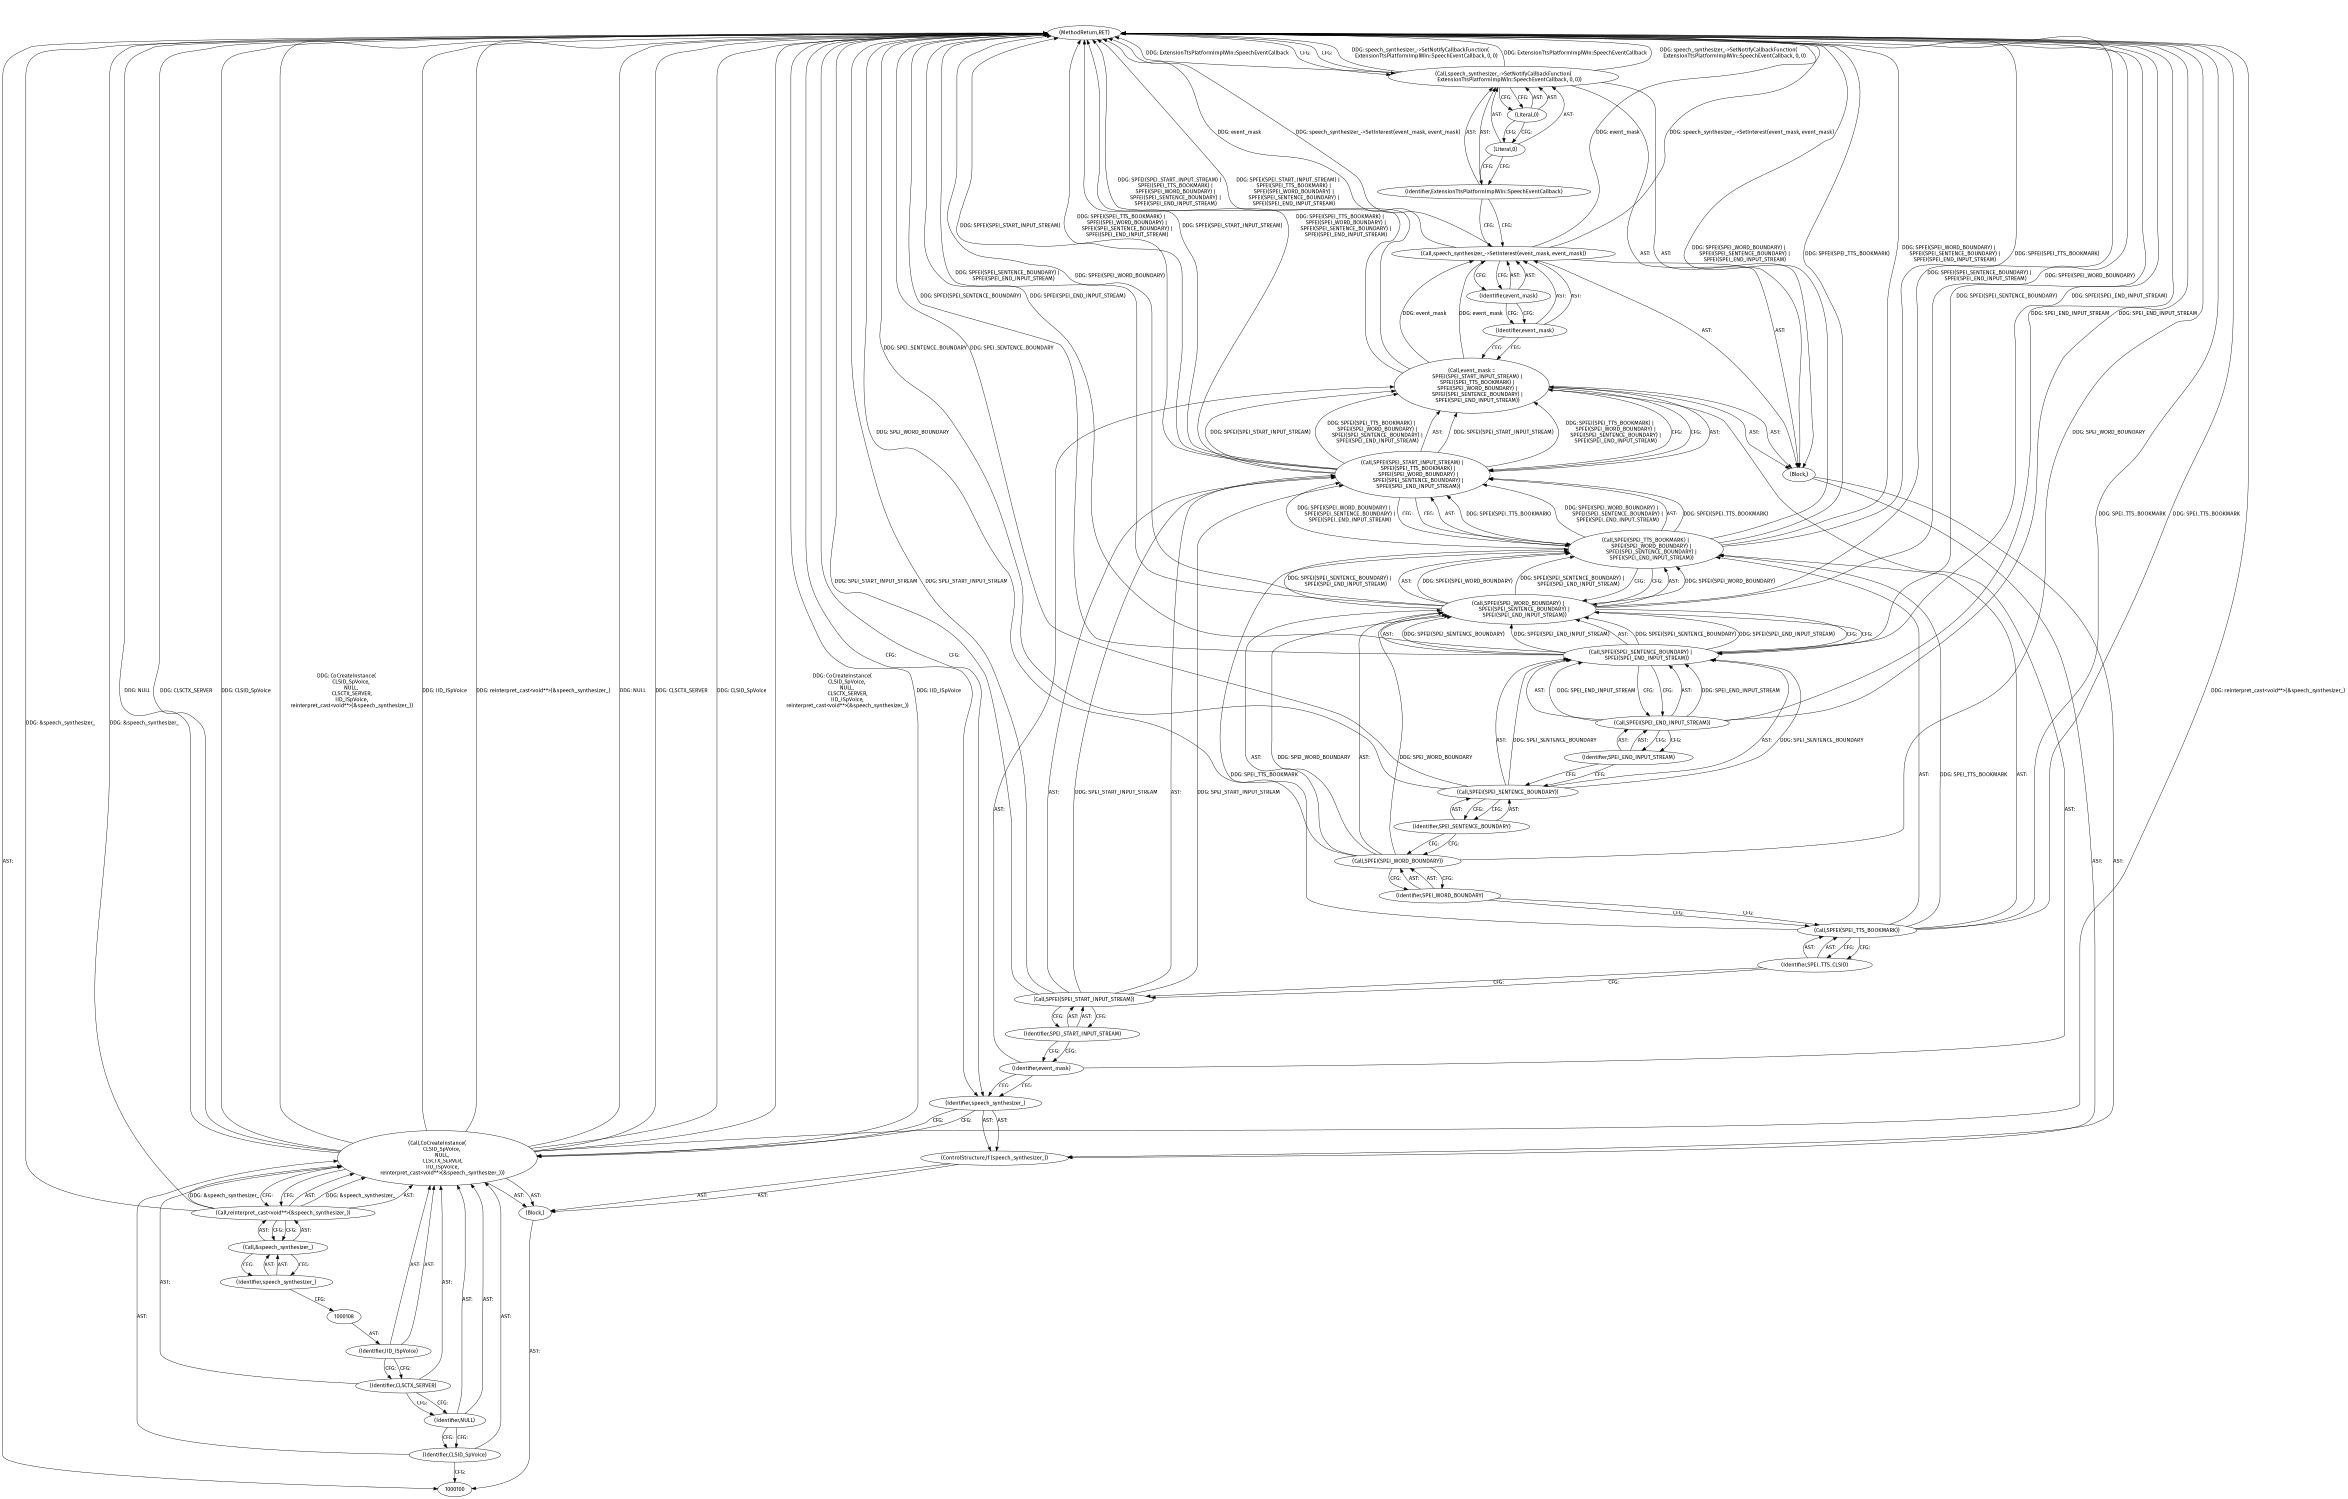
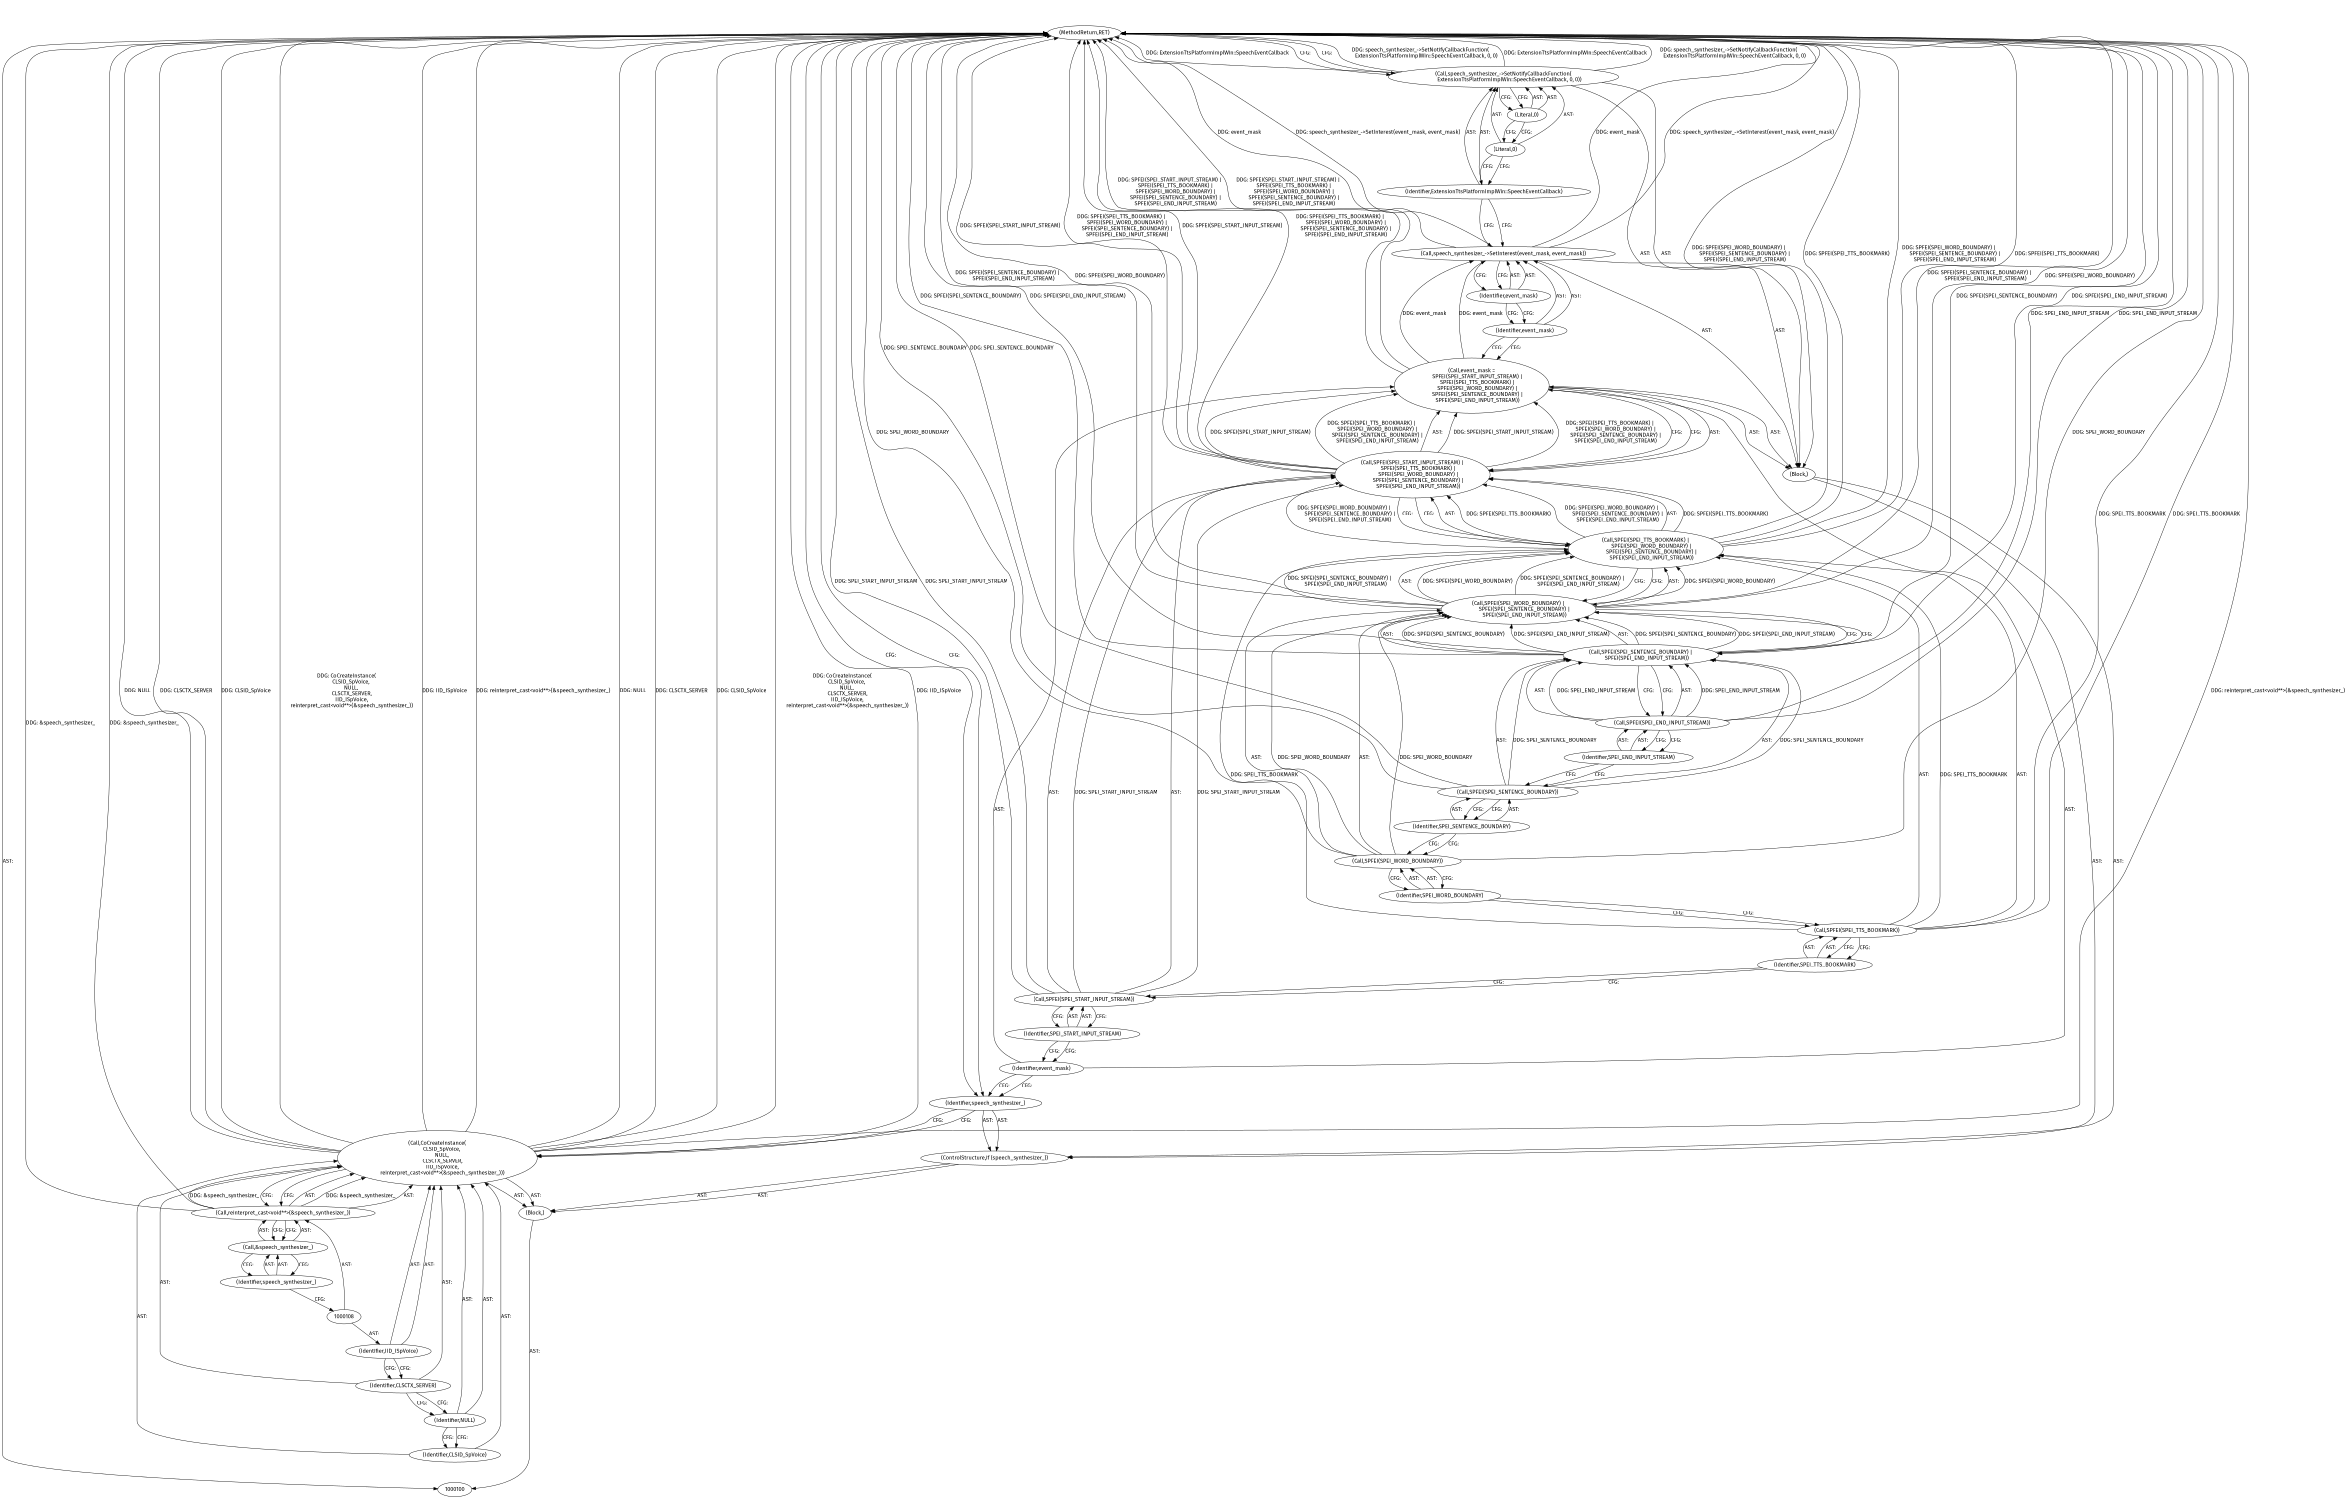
(1815, 965) -> (1815, 965)
none -> (339, 1260)
(455, 1470) -> none
